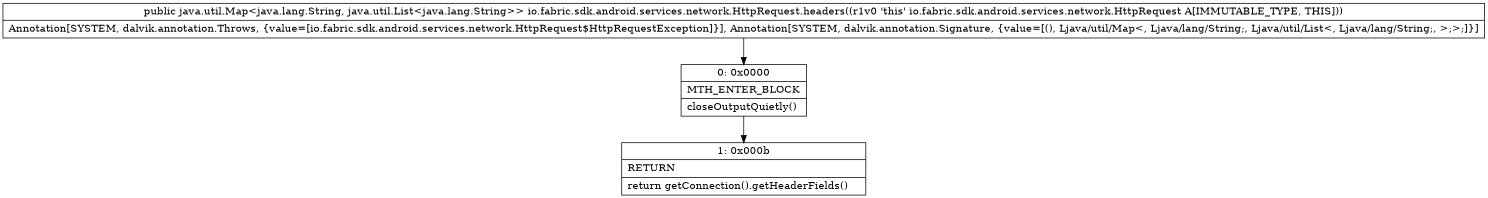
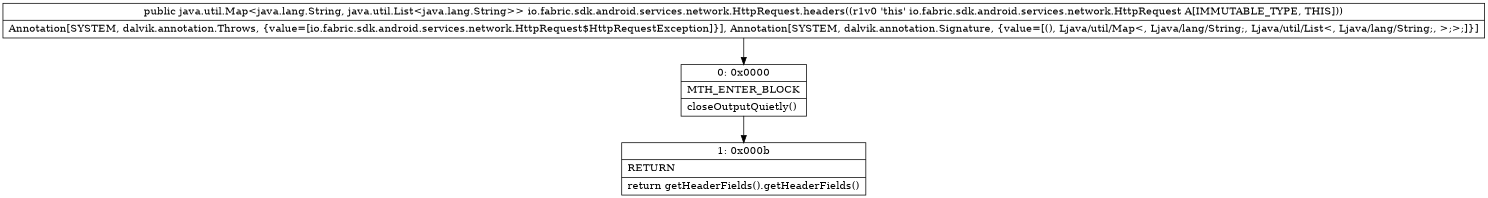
(738, 186) -> (744, 186)
